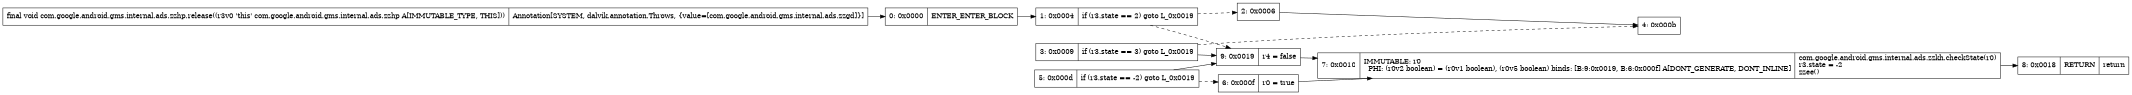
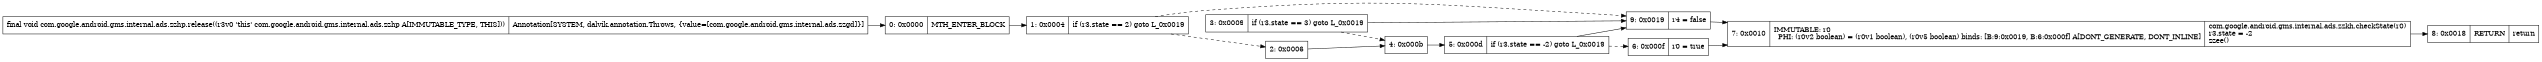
(972, 16) -> (968, 25)
none -> (1433, 45)
